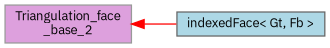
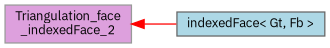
(68, 24) -> (68, 24)
